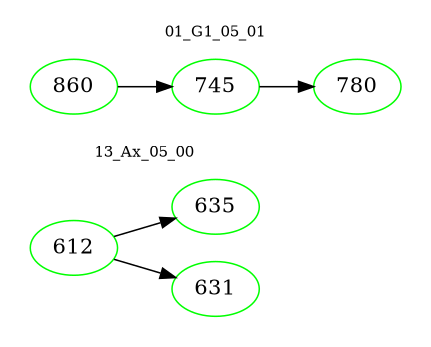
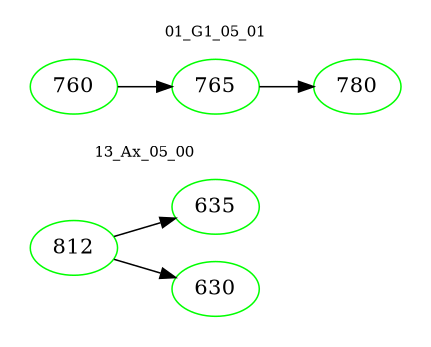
(74, 87) -> (74, 87)
(216, 87) -> (216, 87)
(74, 248) -> (74, 248)
(216, 289) -> (216, 289)
